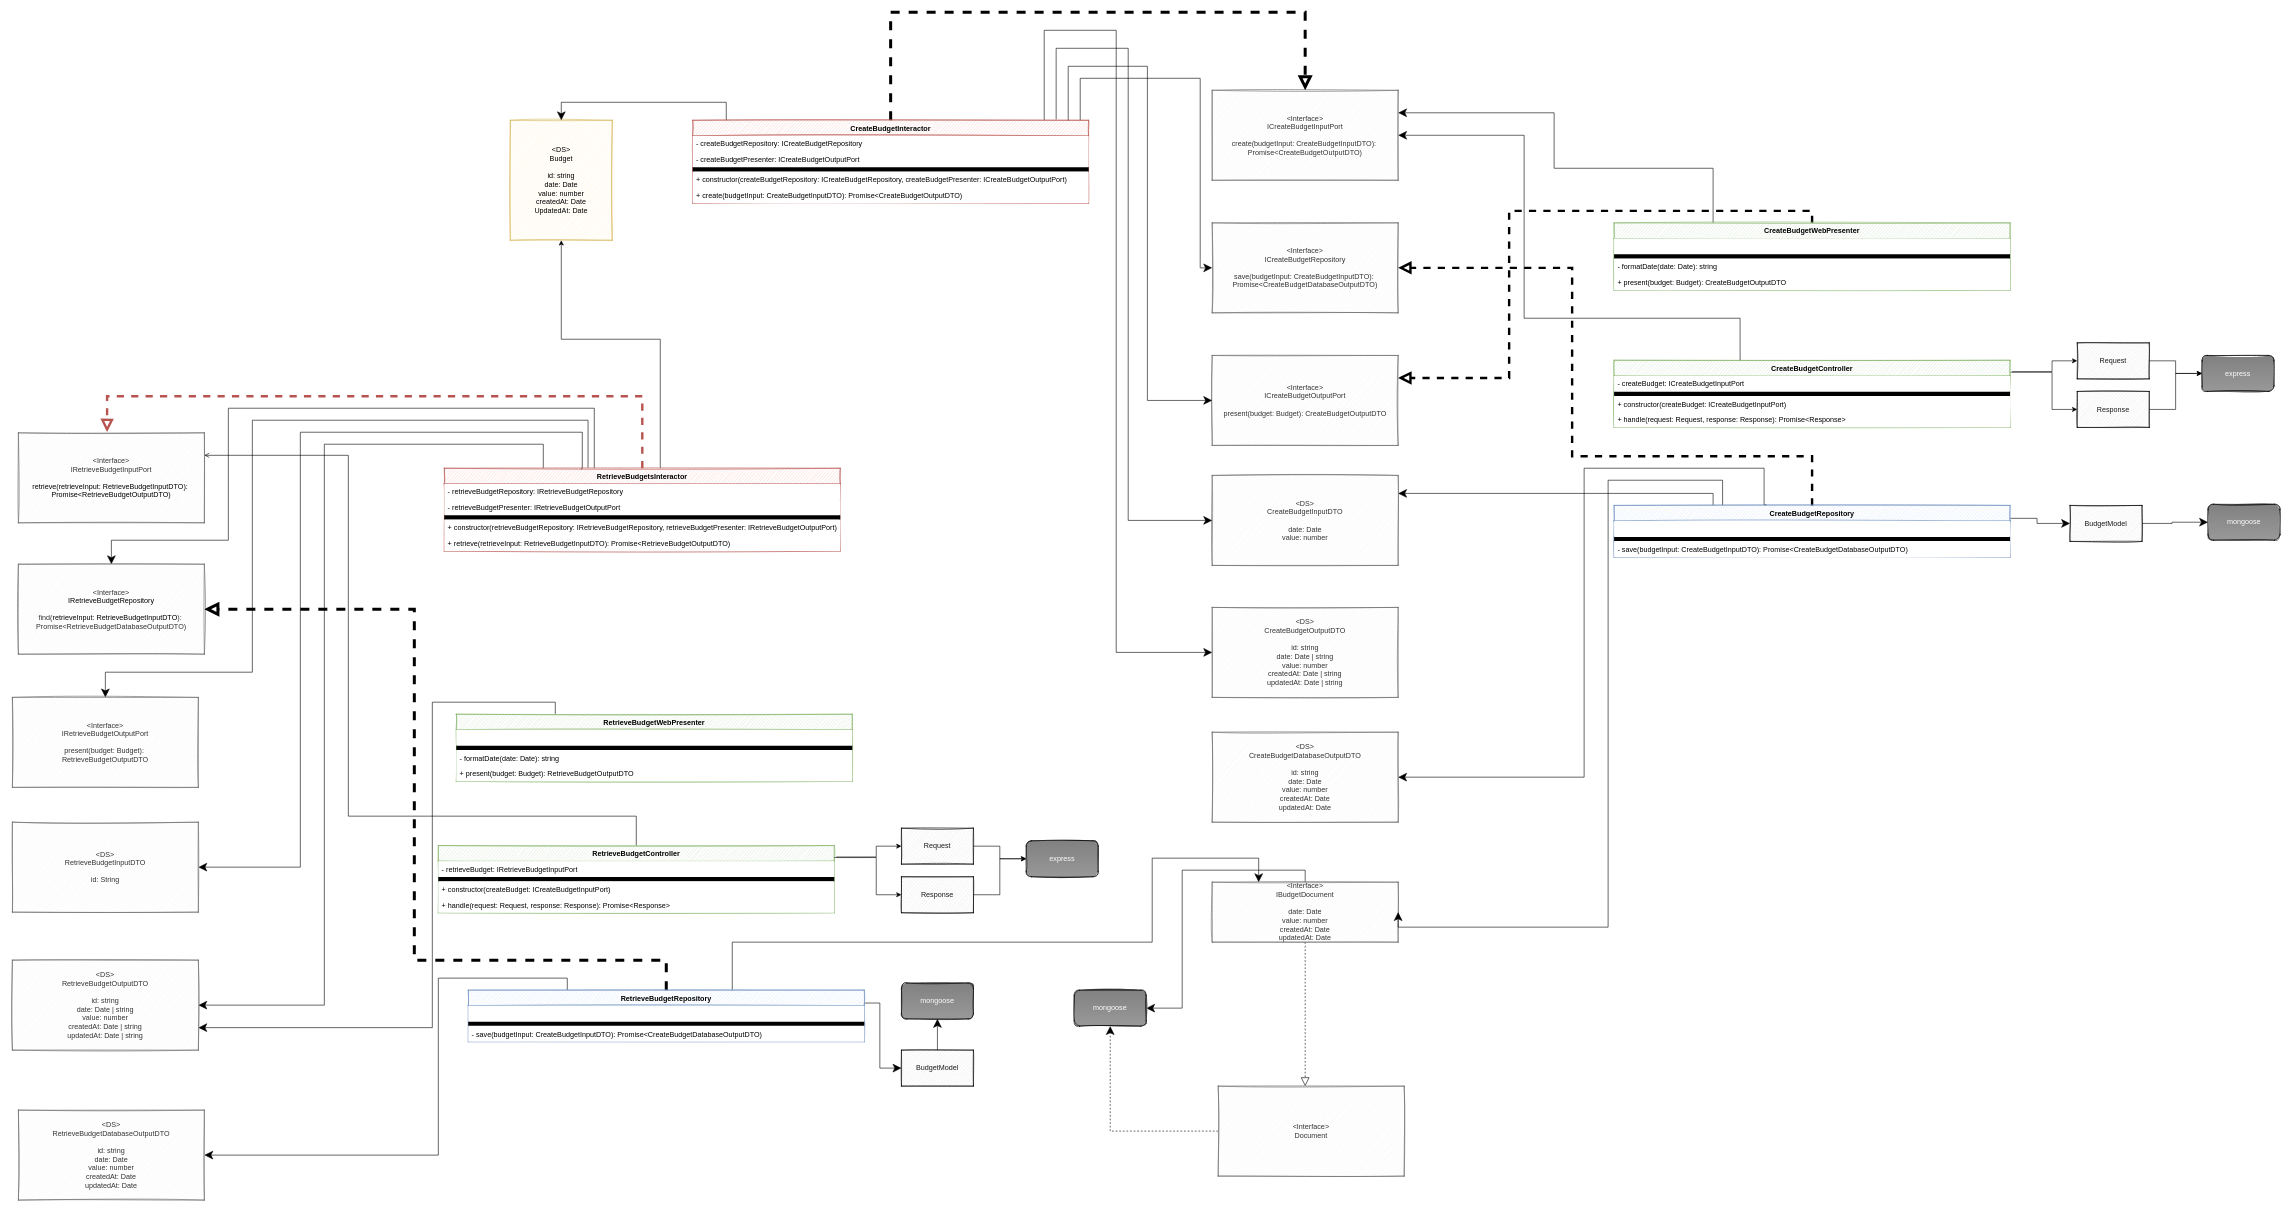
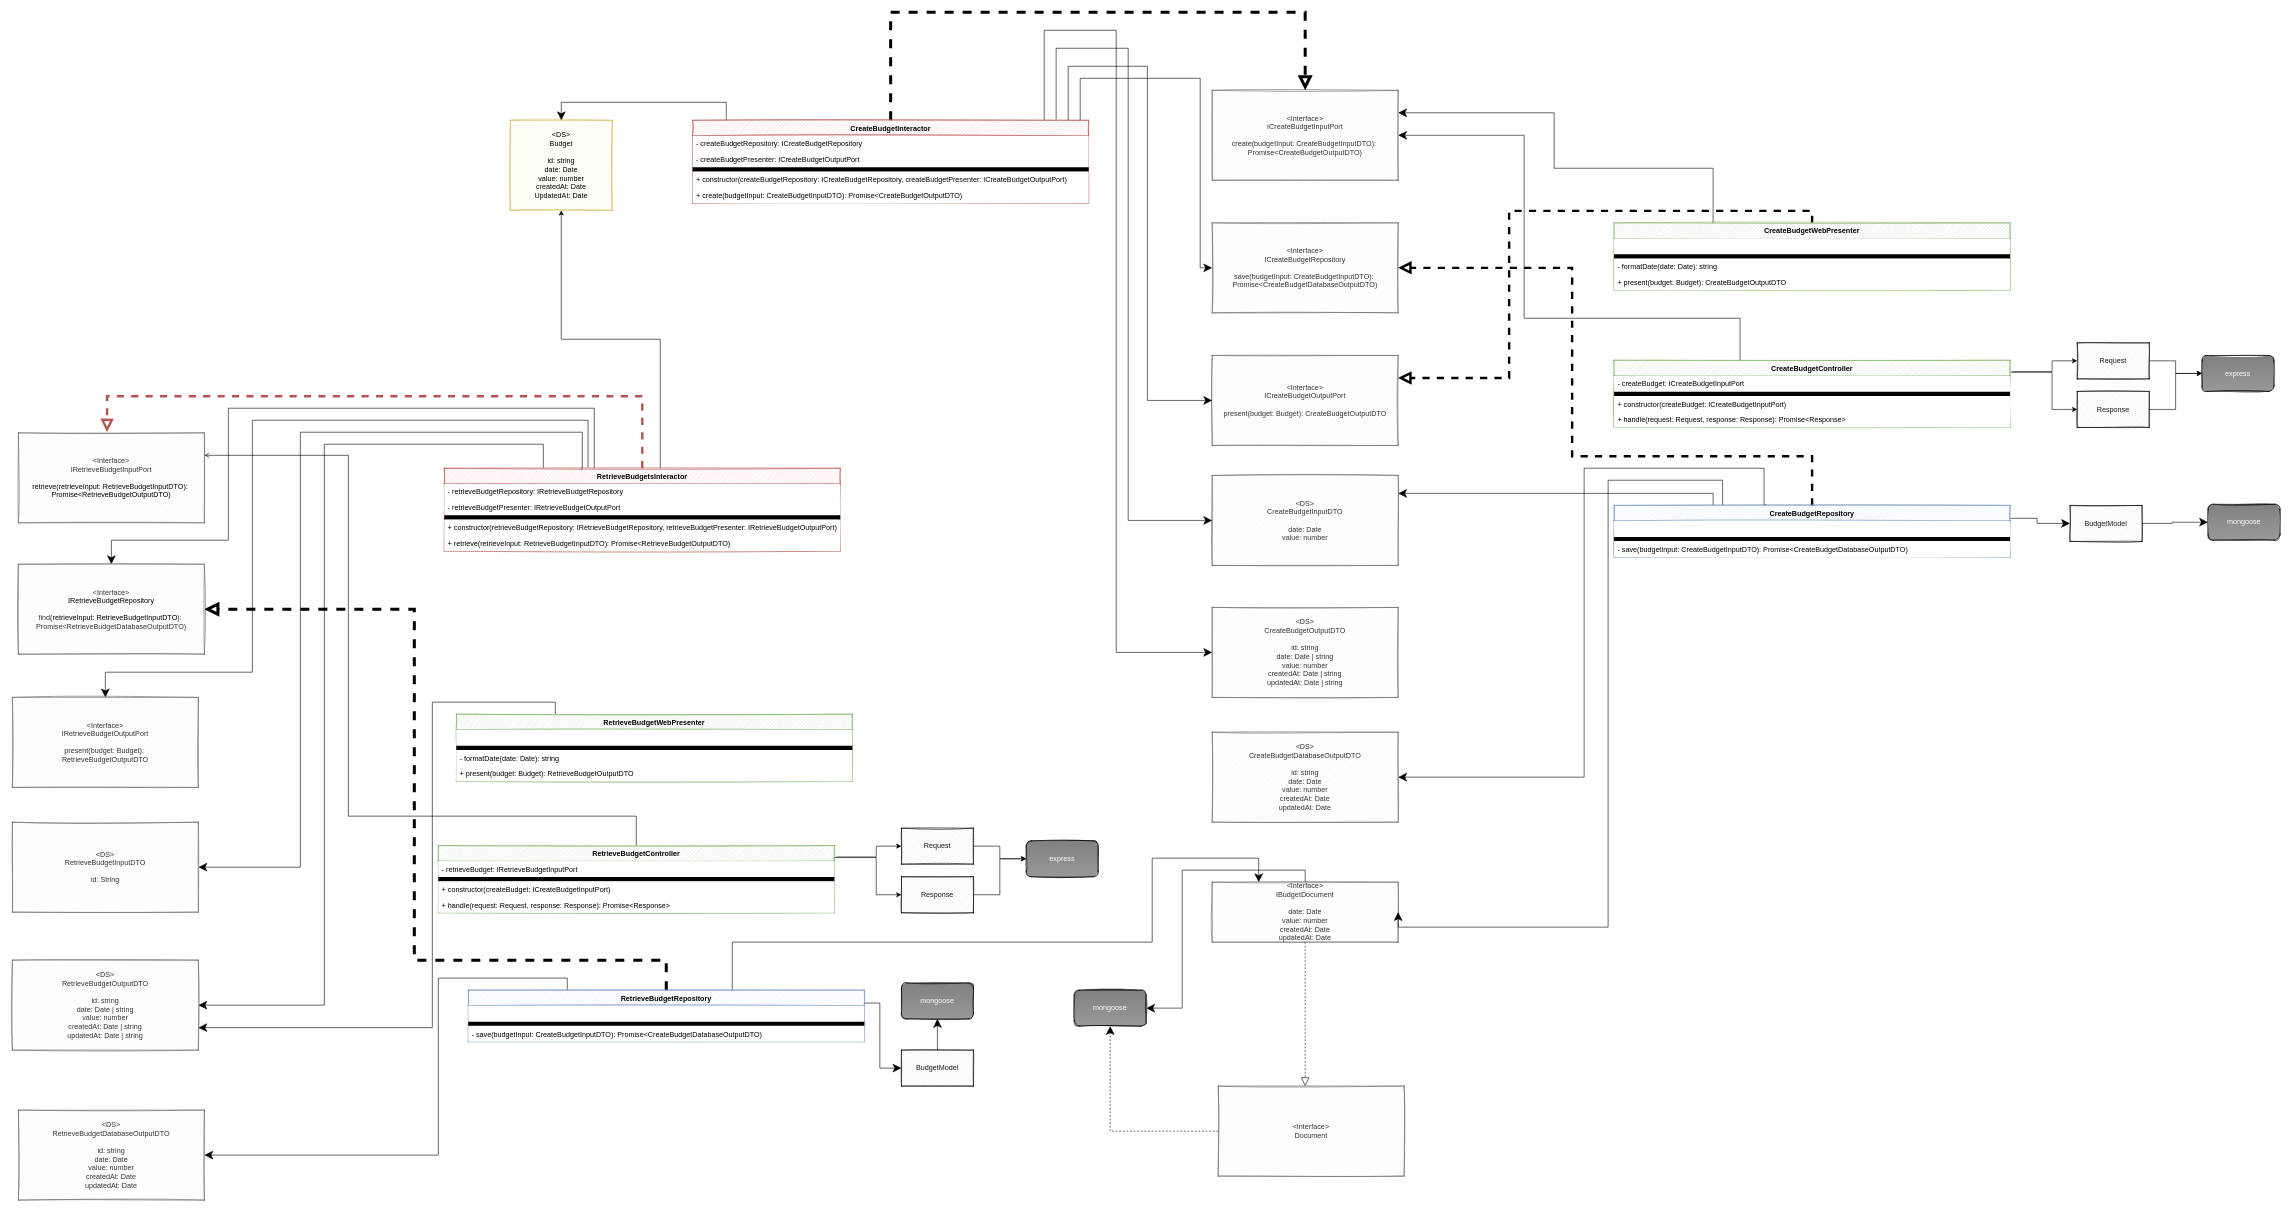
(561, 180) -> (561, 165)
